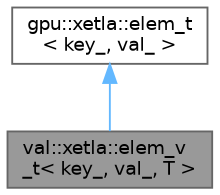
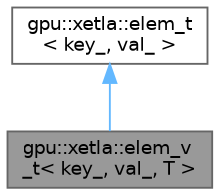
(110, 160) -> (110, 160)
